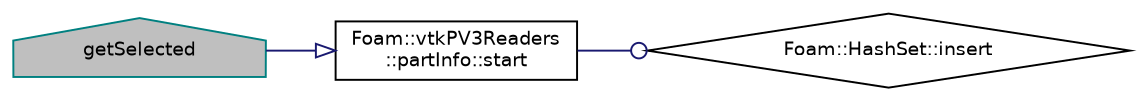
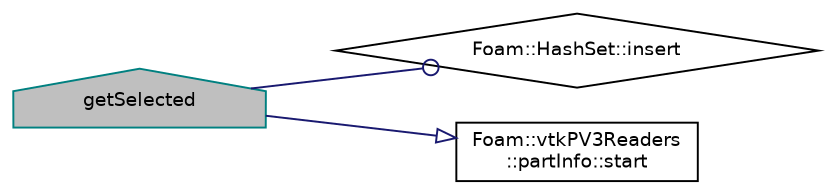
(604, 51) -> (337, 78)
